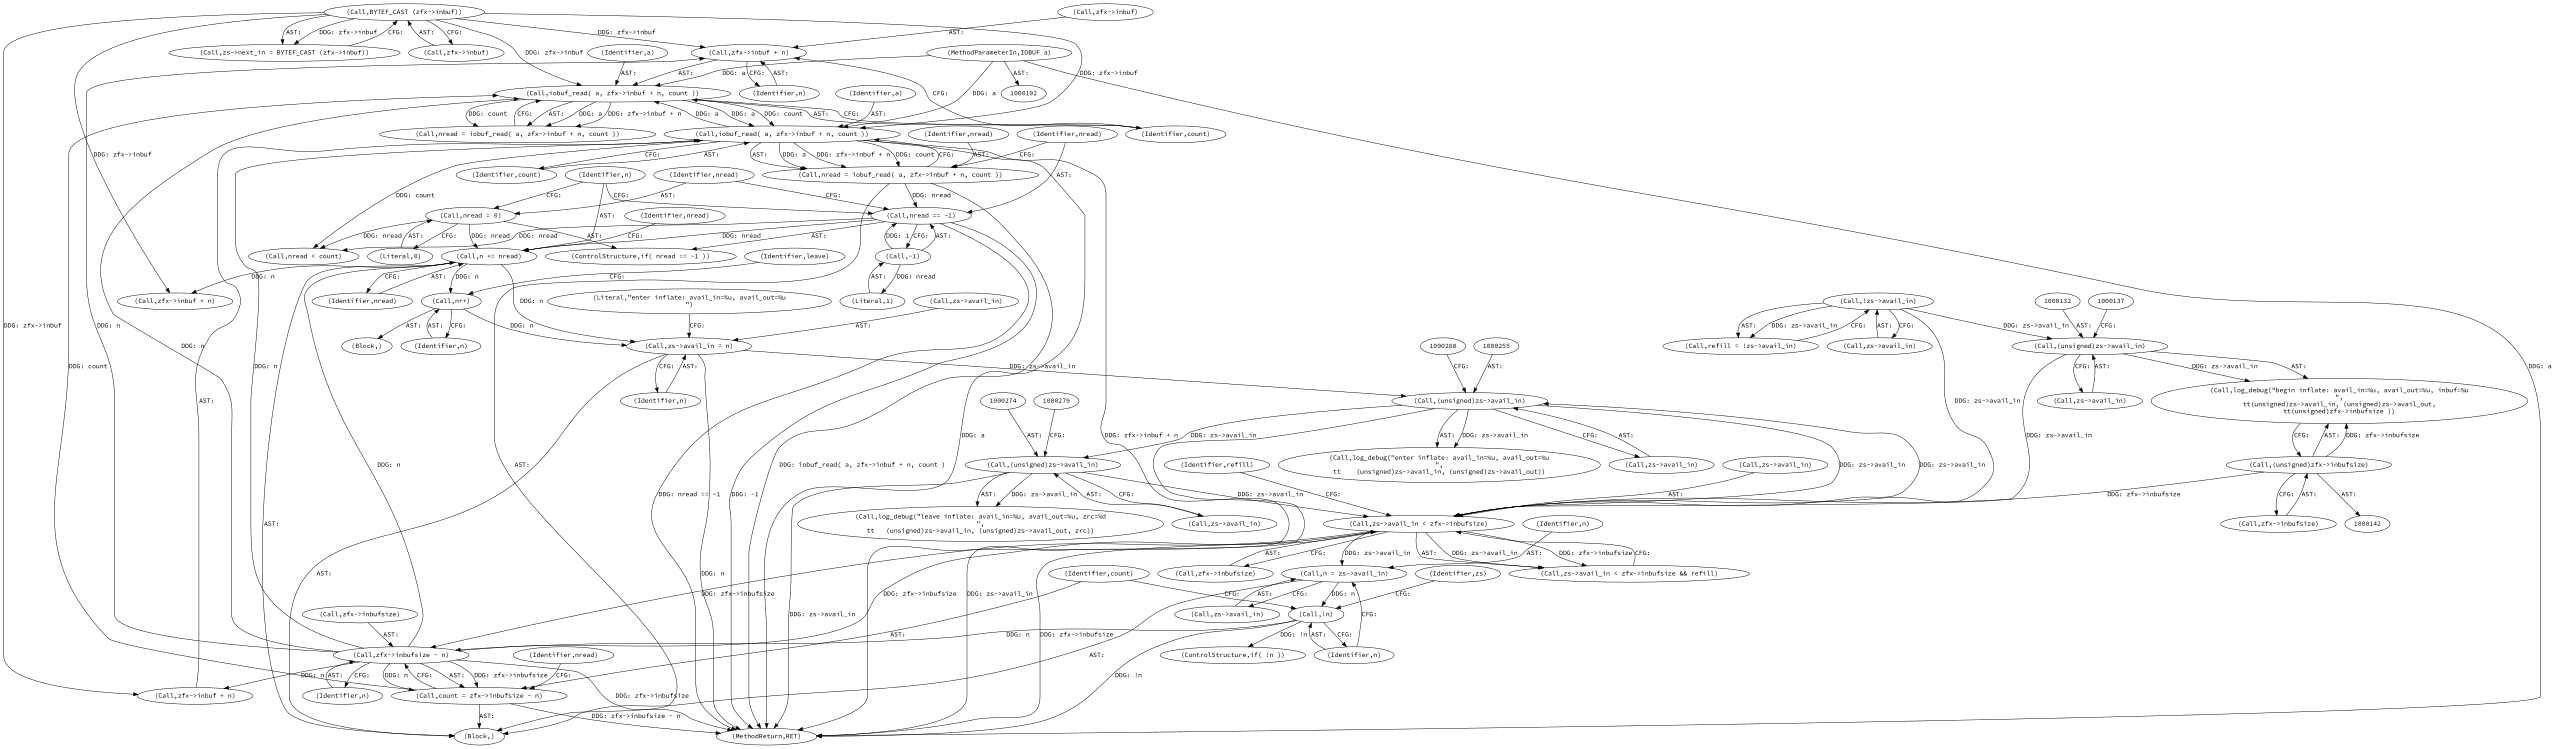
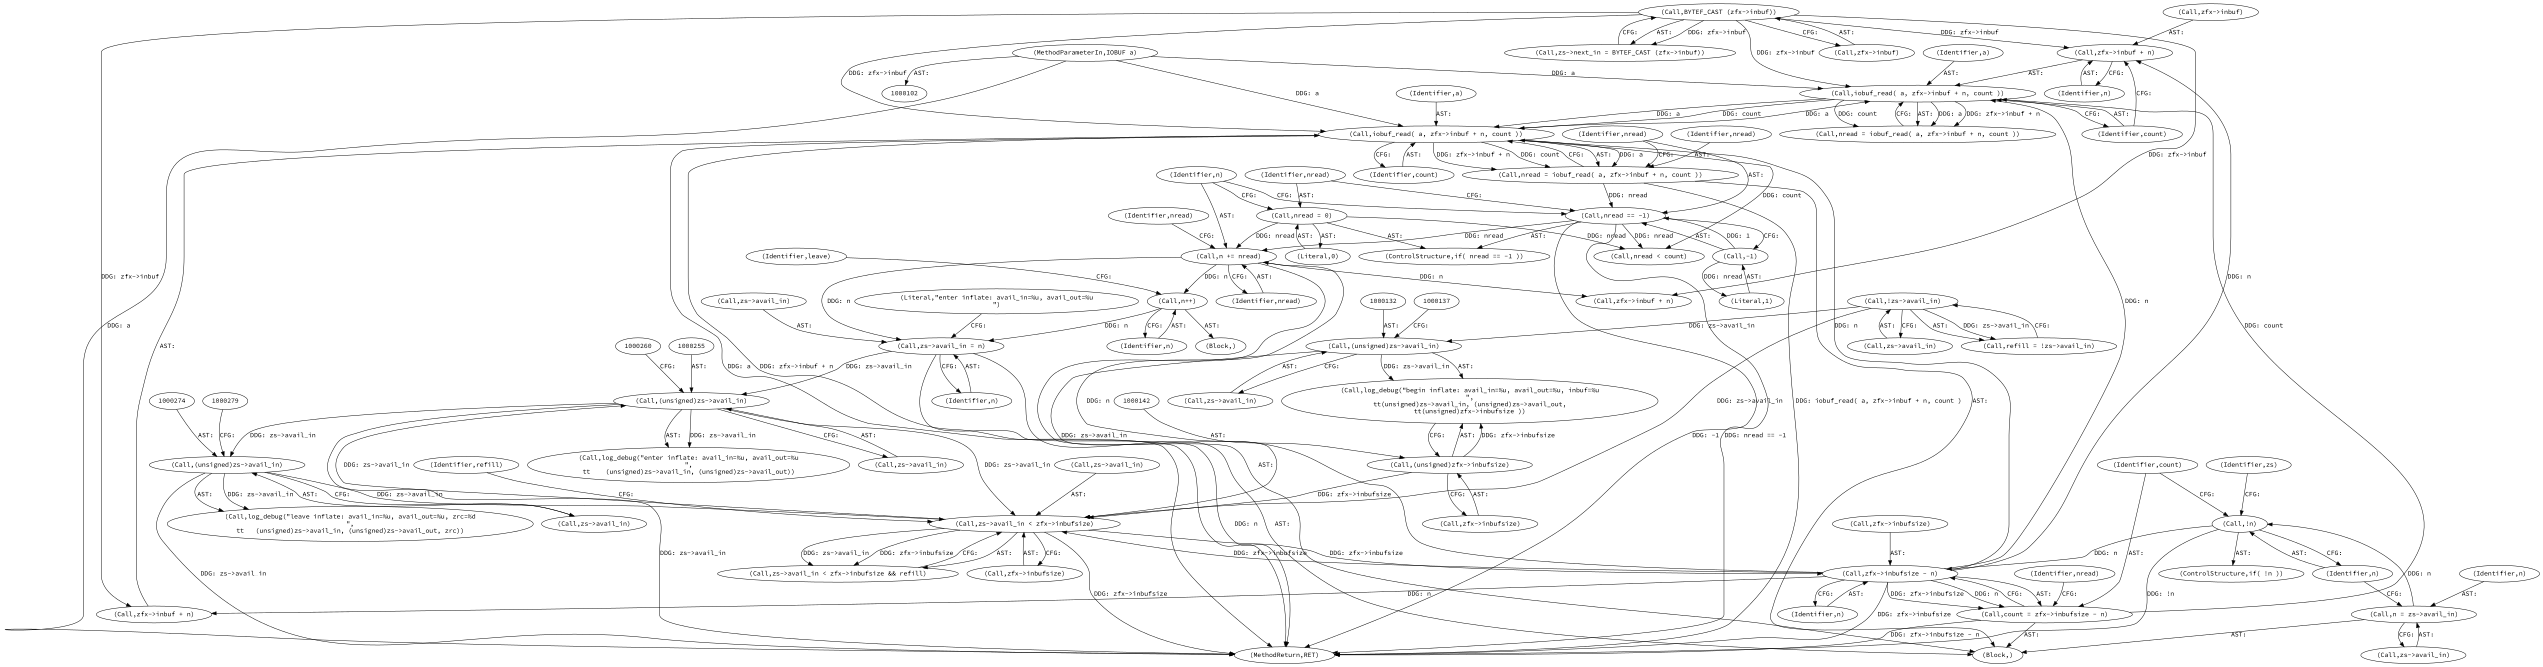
(451, 236) -> (1331, 236)
(2337, 493) -> (1275, 443)
(1350, 544) -> none
(1294, 635) -> (2245, 553)
